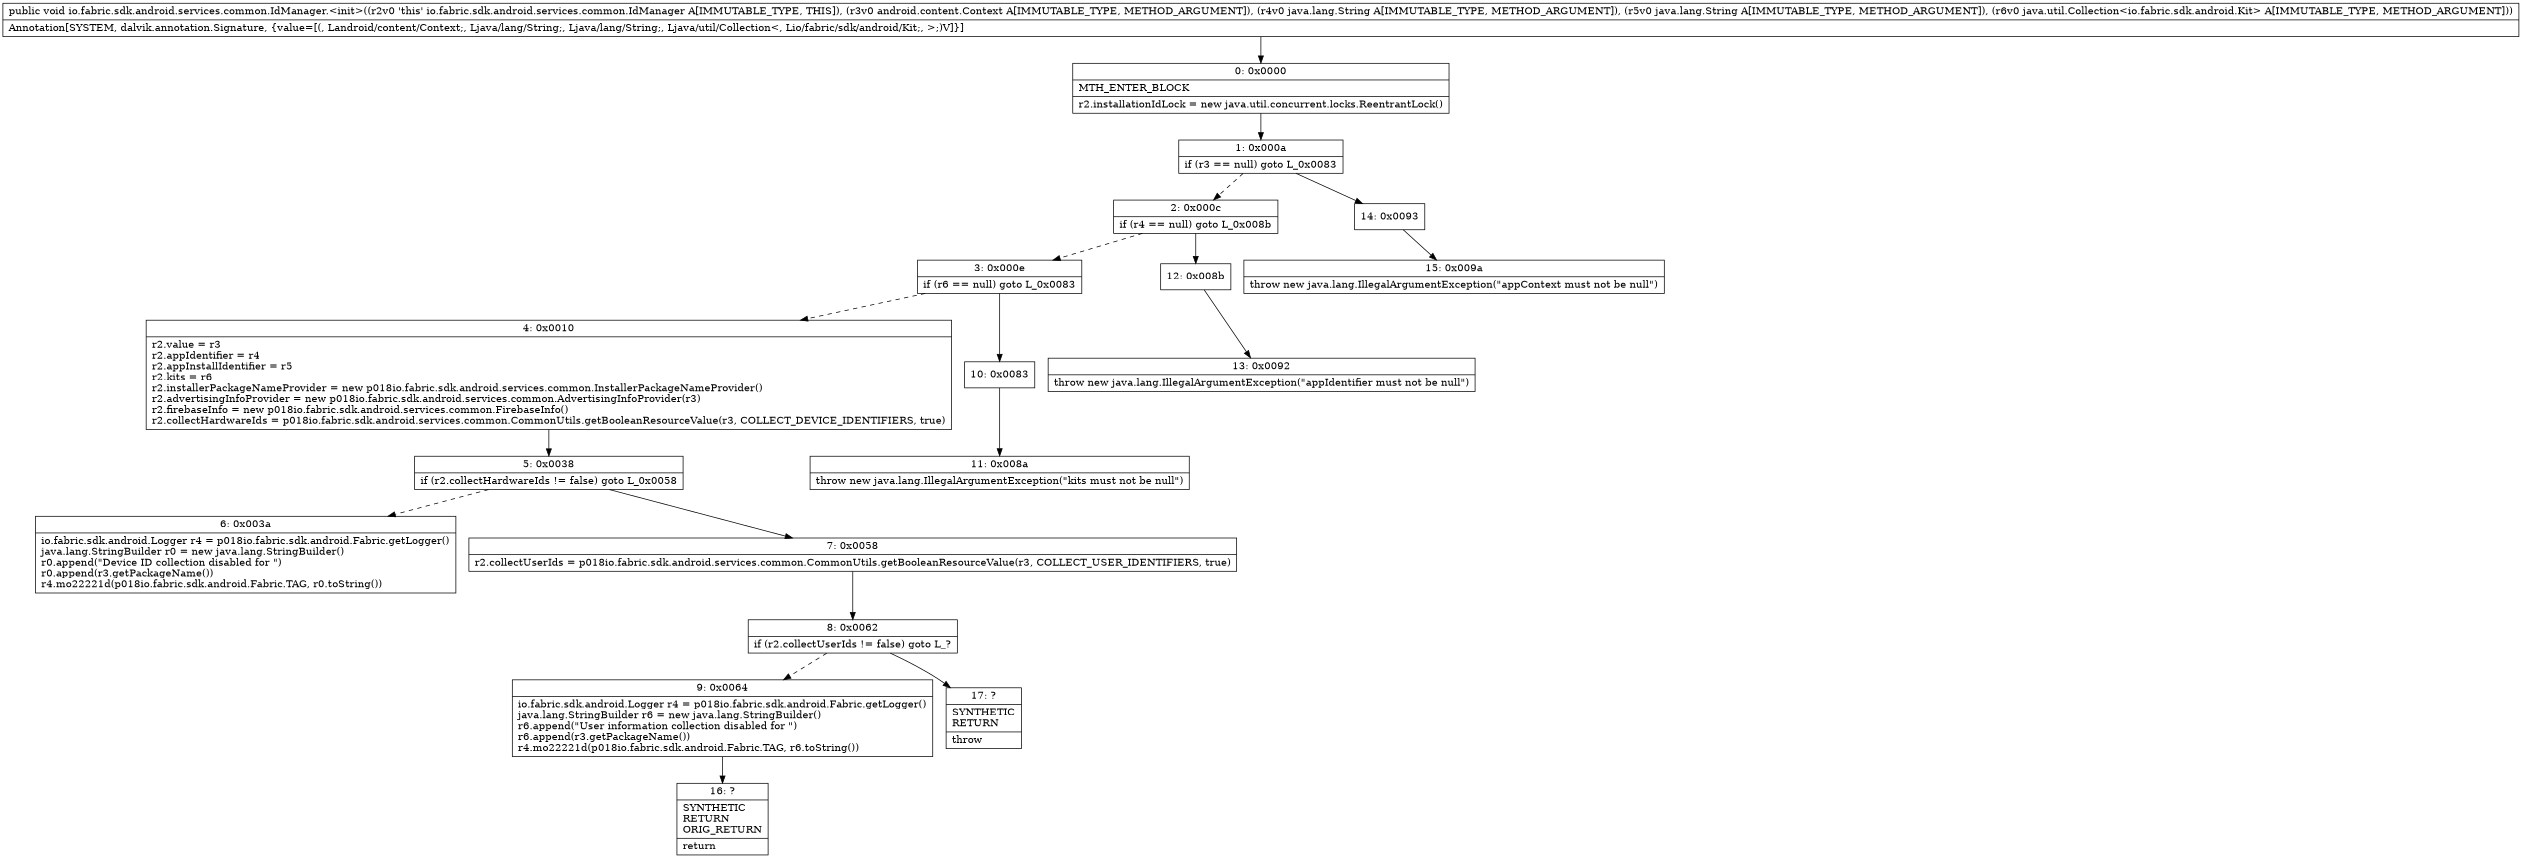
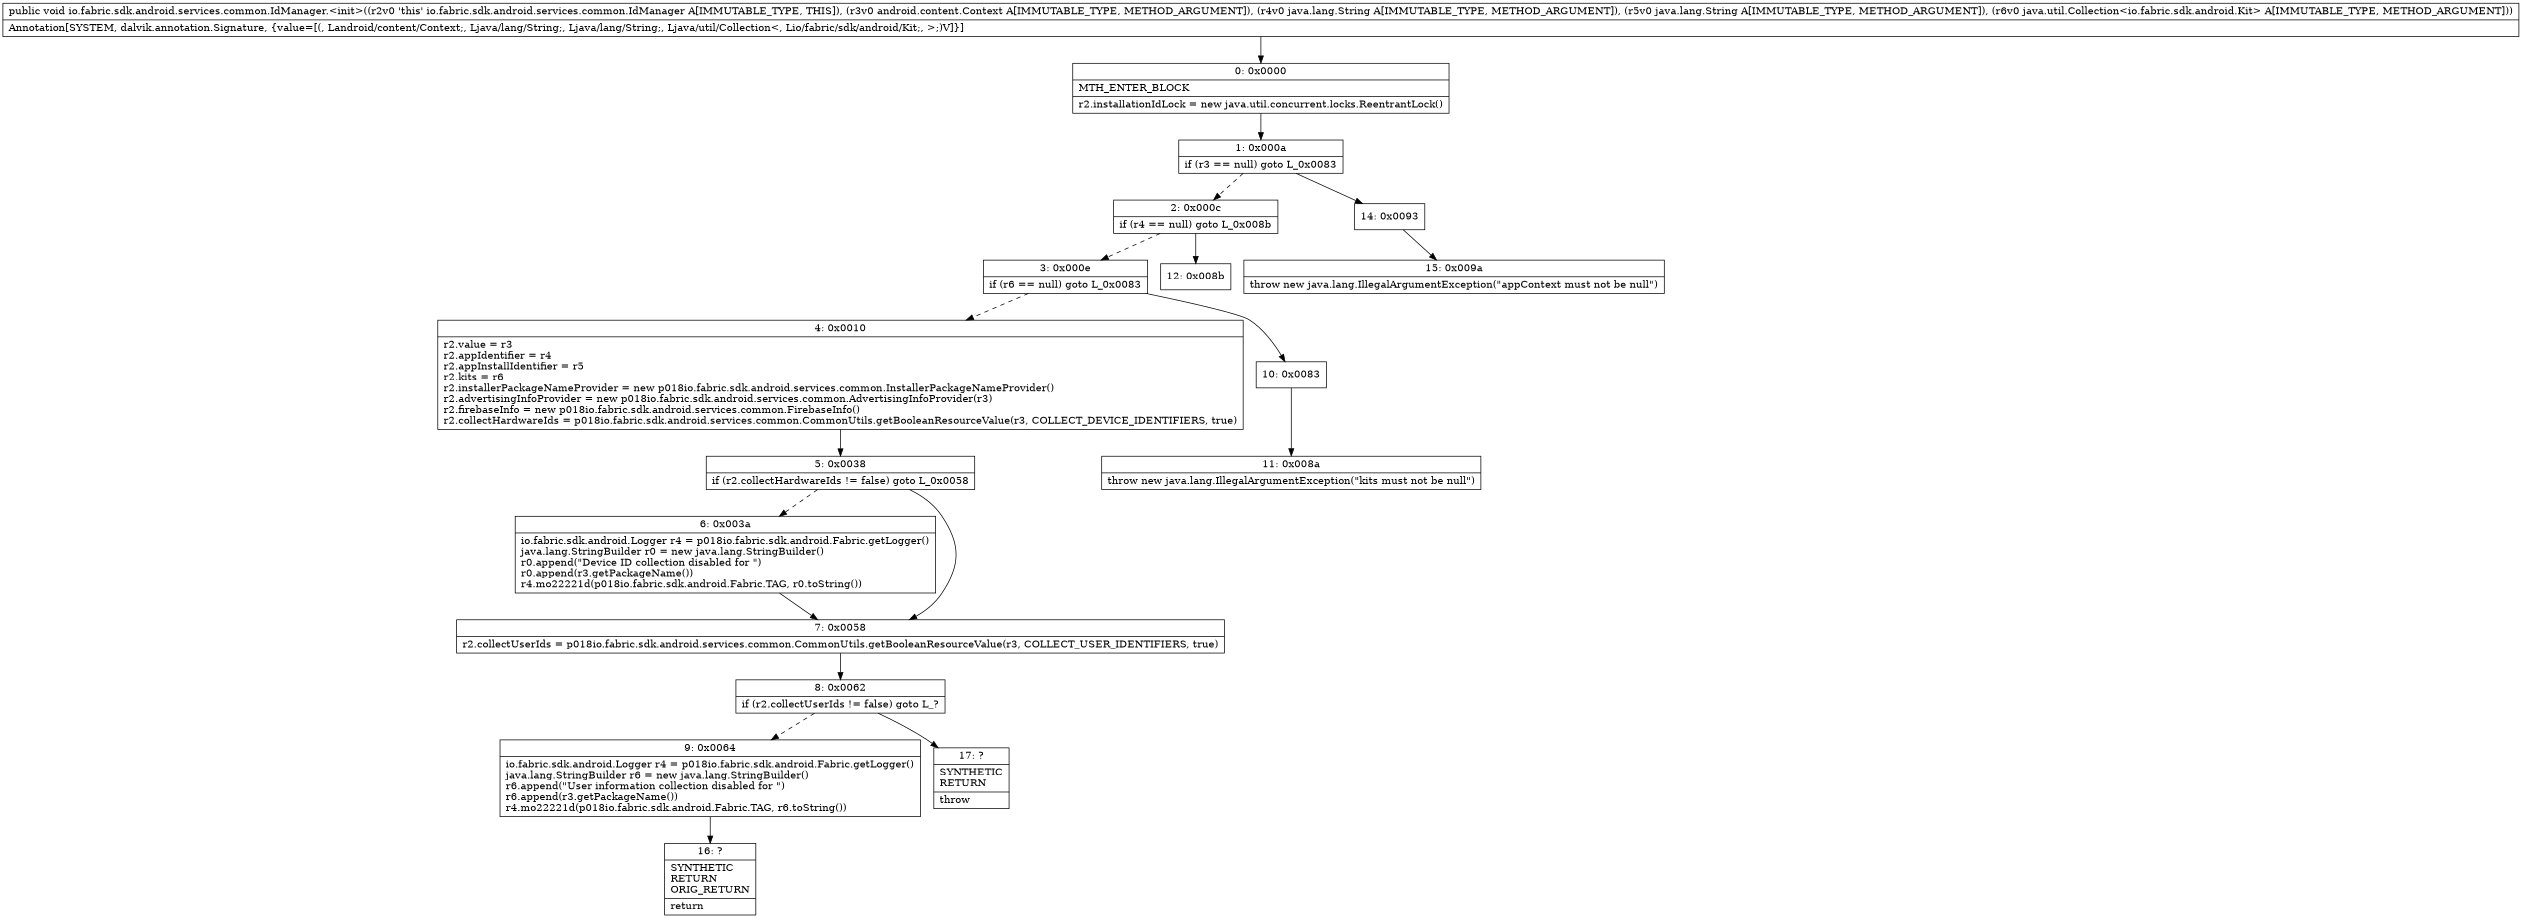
(1262, 375) -> none
none -> (796, 604)
